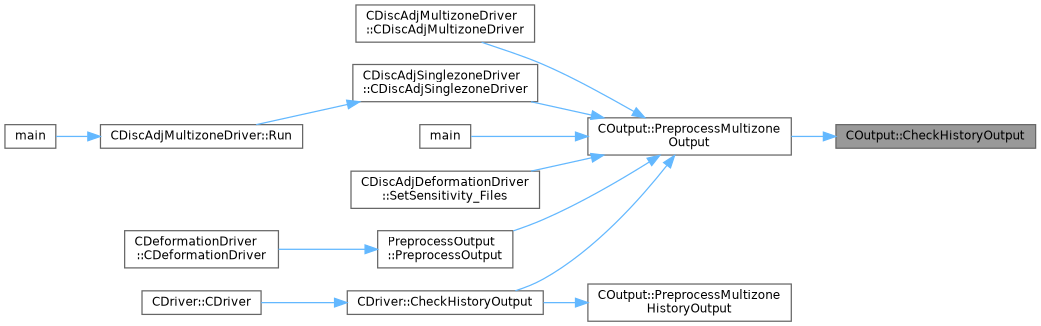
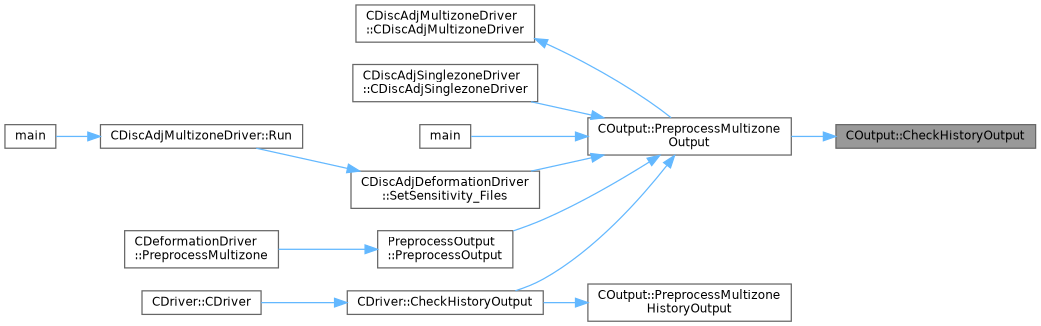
(560, 72) -> (611, 77)
(302, 115) -> (302, 158)
(202, 249) -> (202, 249)
